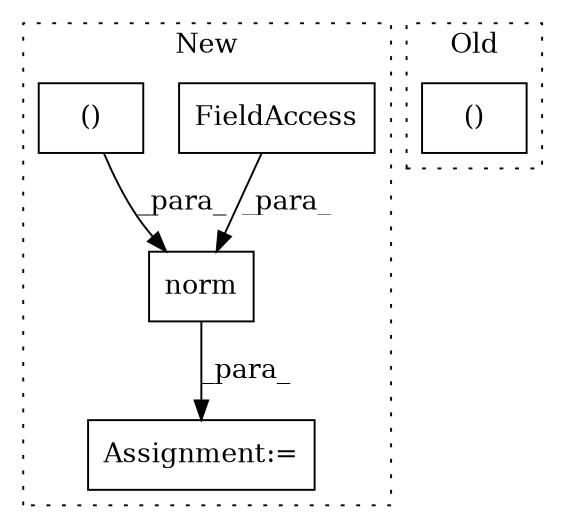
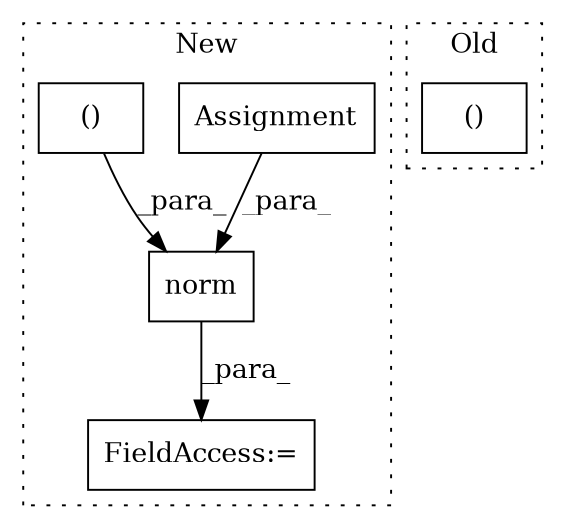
(277, 118) -> (277, 118)
(201, 455) -> (201, 455)
